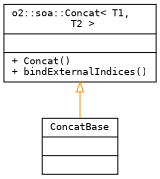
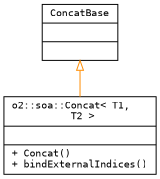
(80, 105) -> (80, 84)
